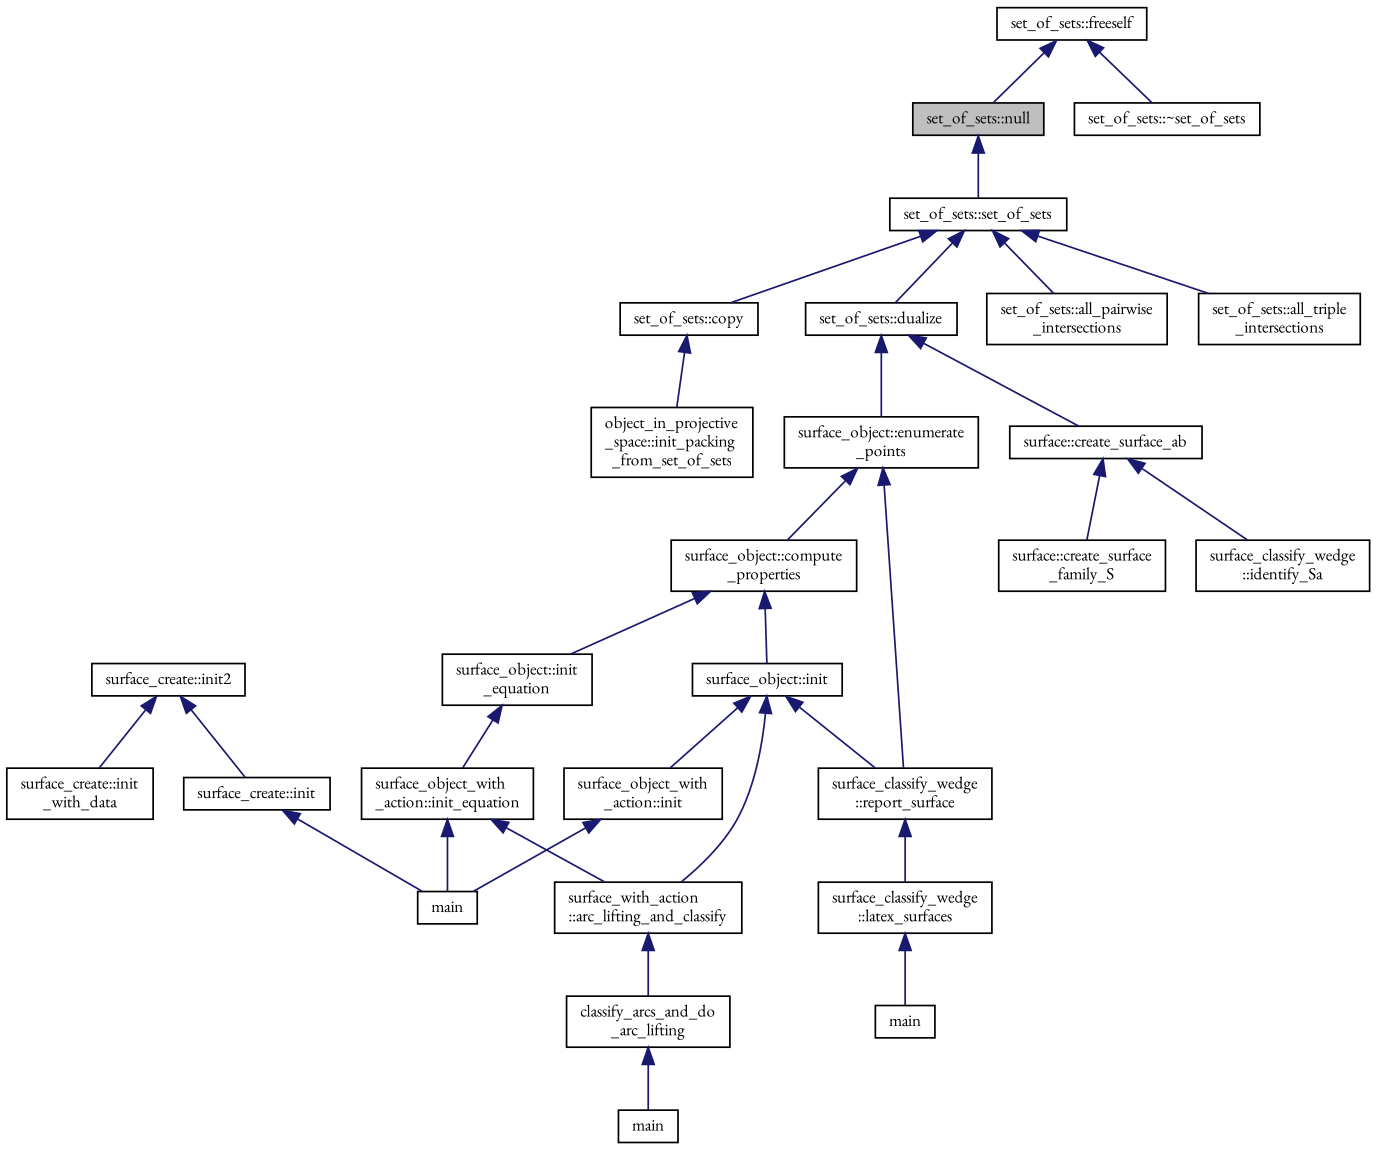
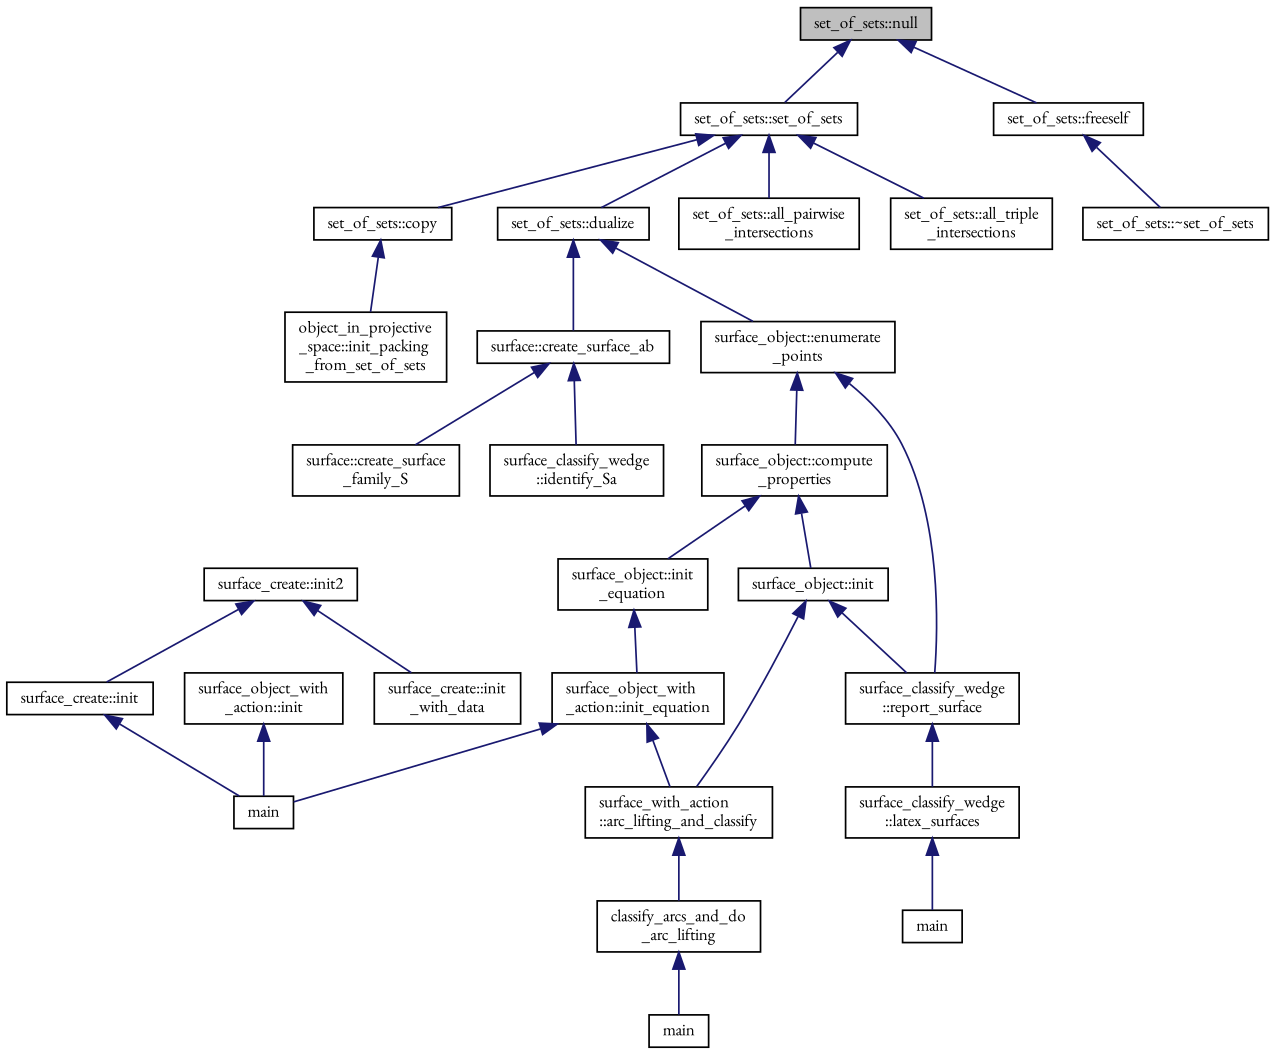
(1019, 78) -> (975, 75)
(704, 738) -> none
